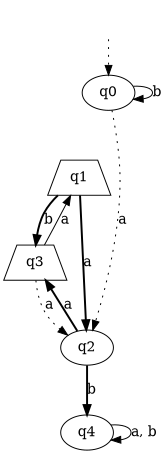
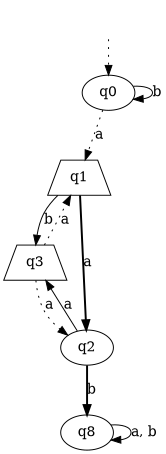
(44, 213) -> (44, 213)
(118, 216) -> (96, 130)
(55, 225) -> (55, 225)
(64, 310) -> (64, 310)
(87, 433) -> (87, 433)
